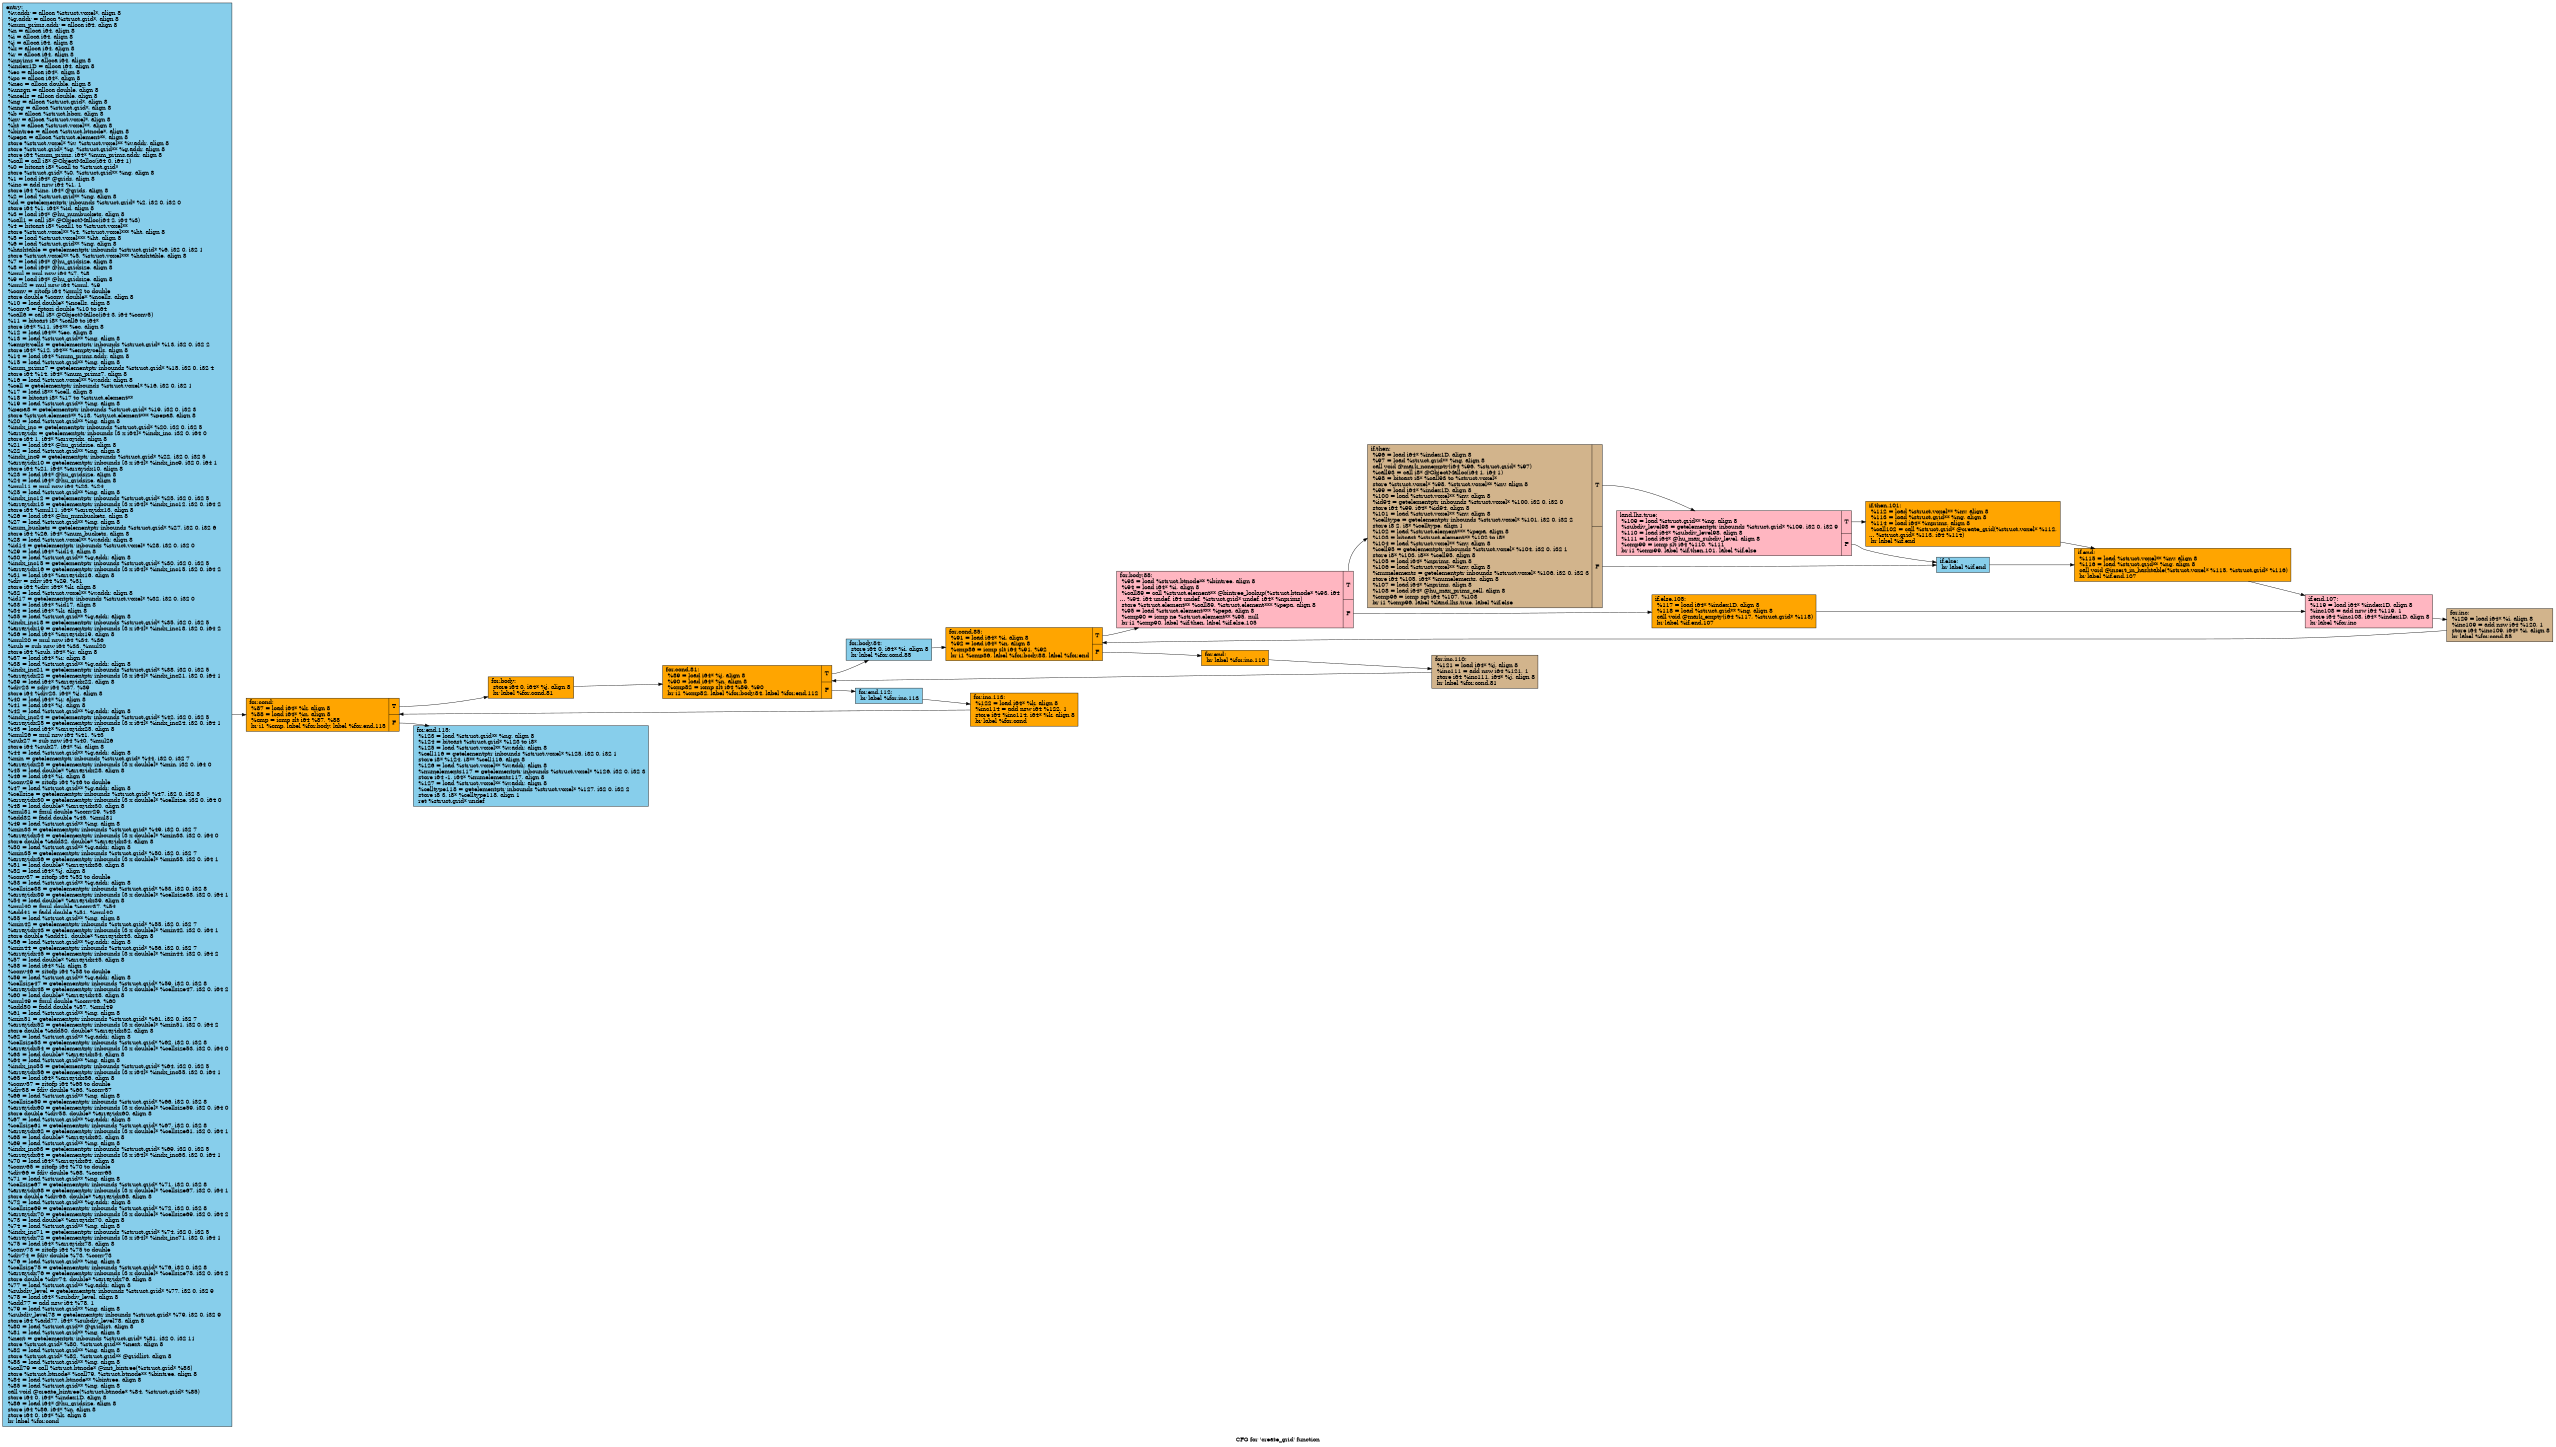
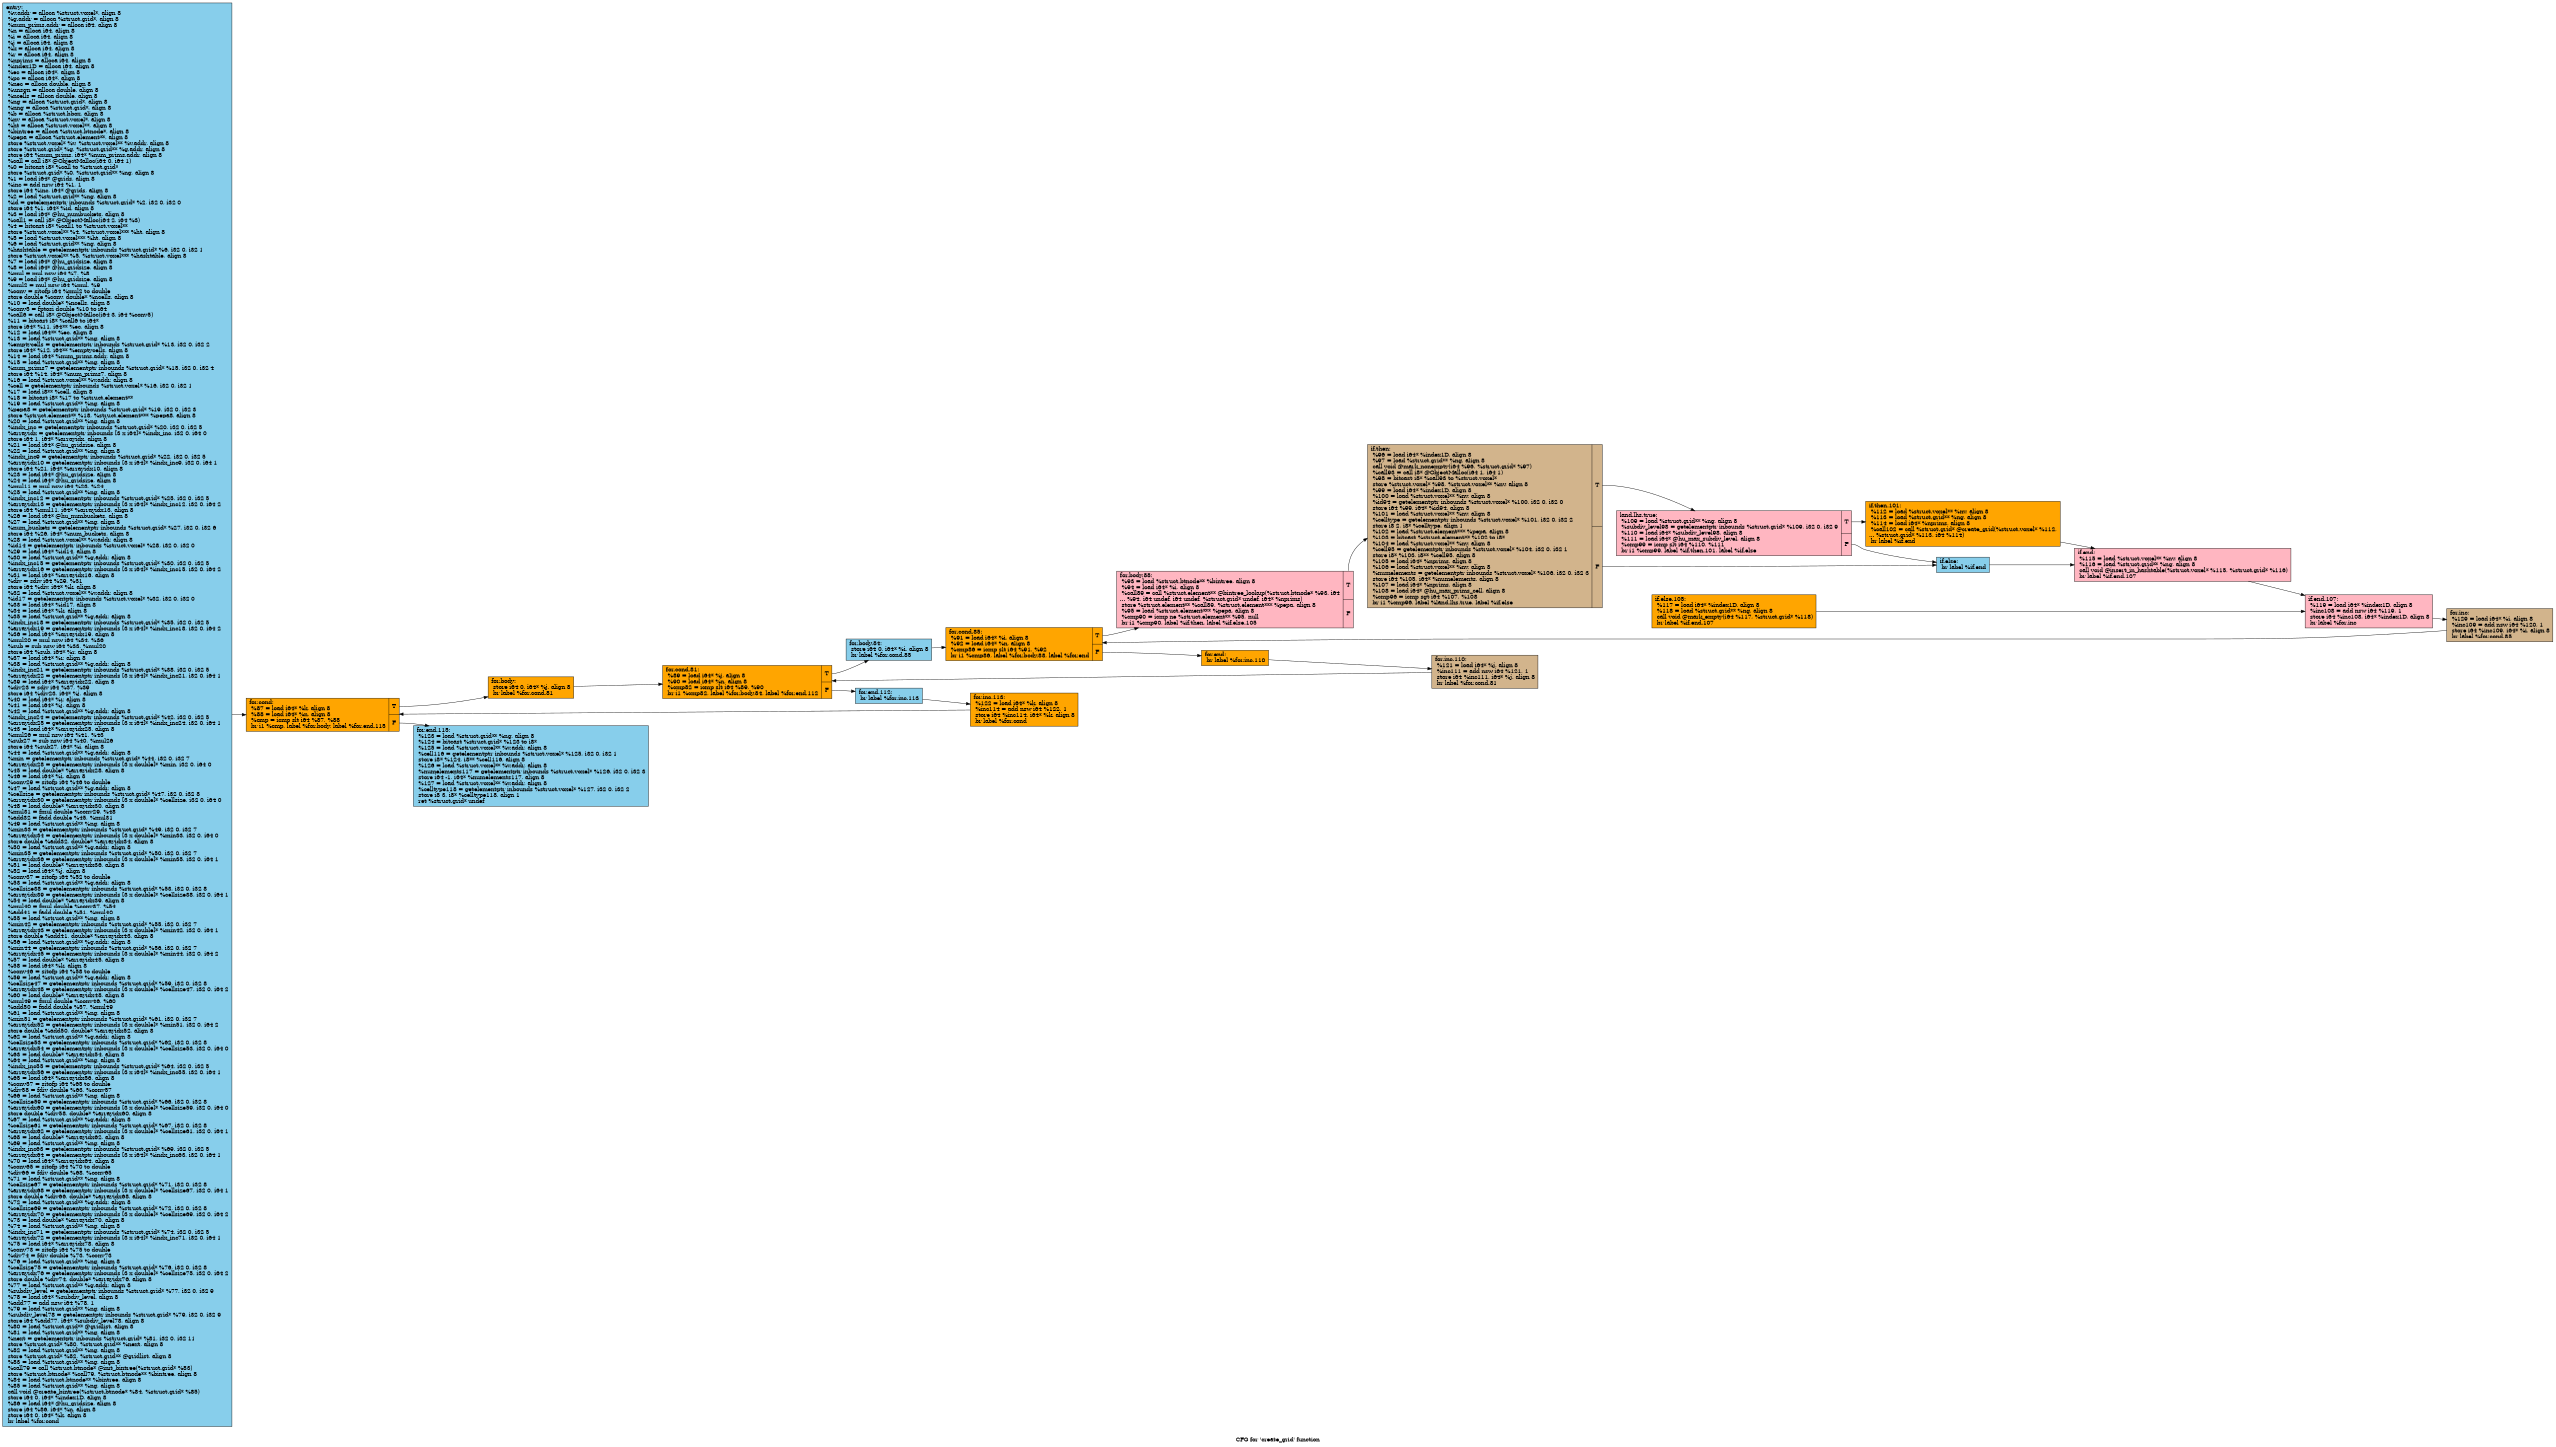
(2183, 565) -> (2183, 565)
(1501, 613) -> none
